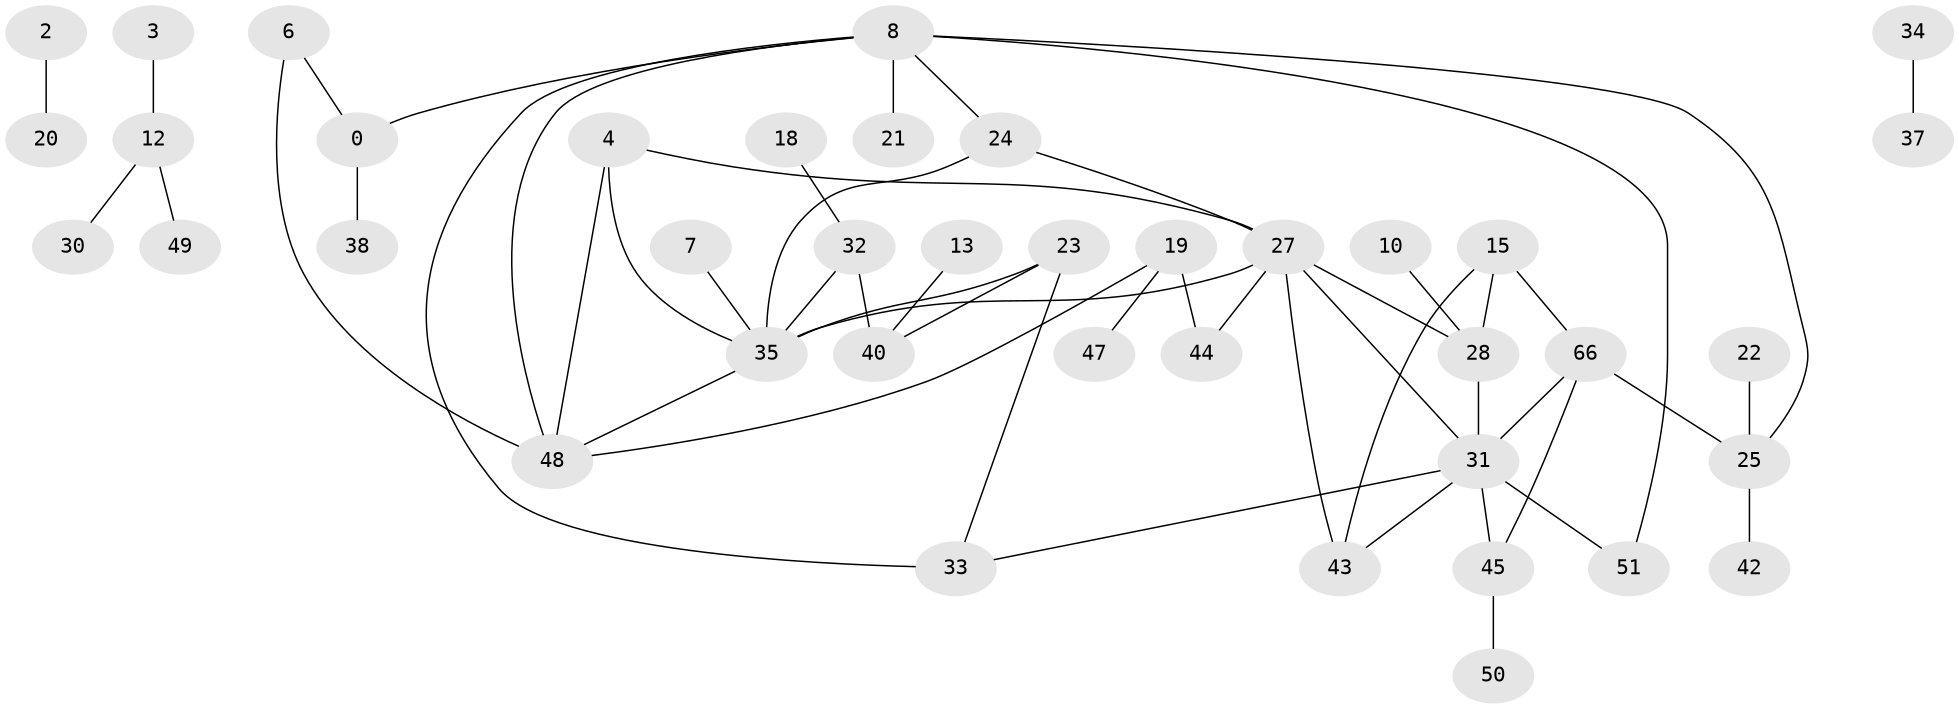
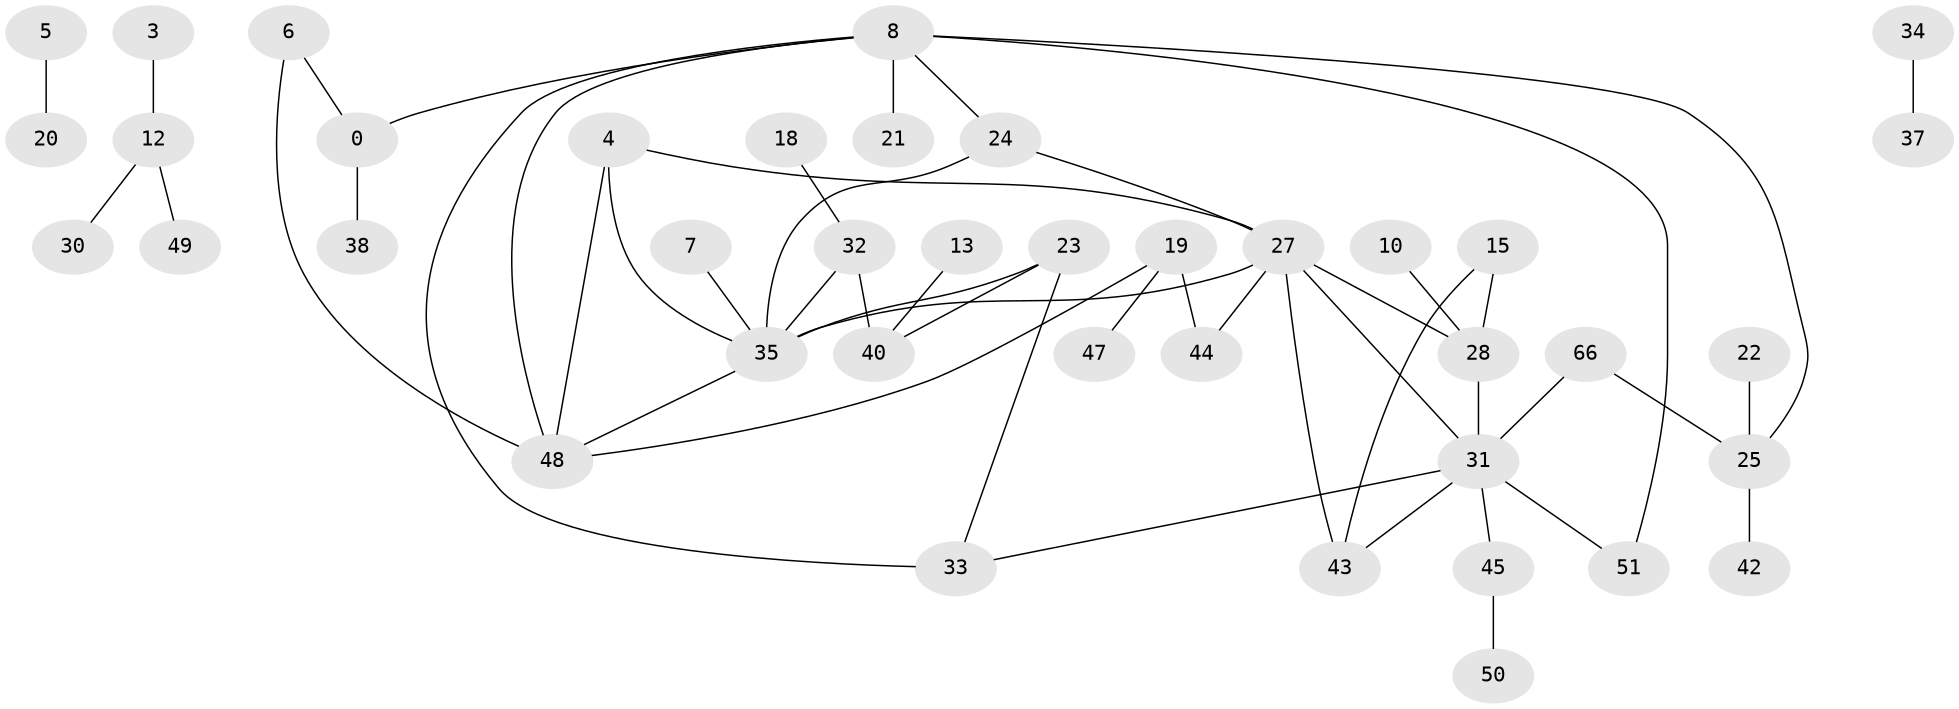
(46, 33) -> (46, 33)
(1542, 301) -> none
(1543, 462) -> none
